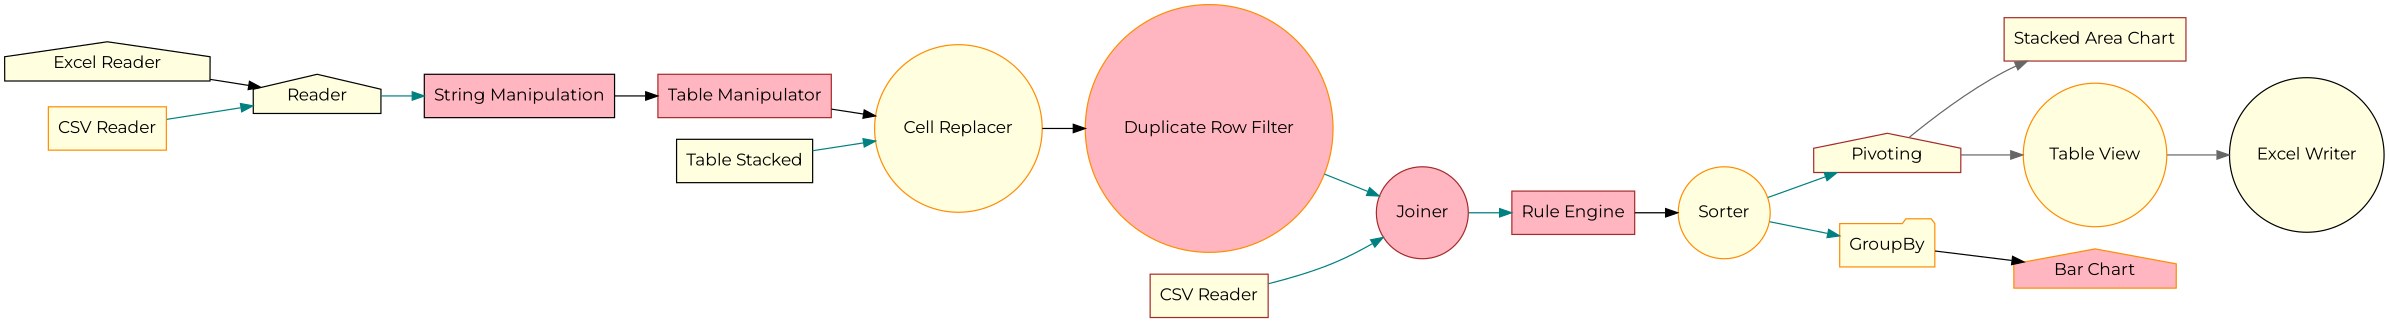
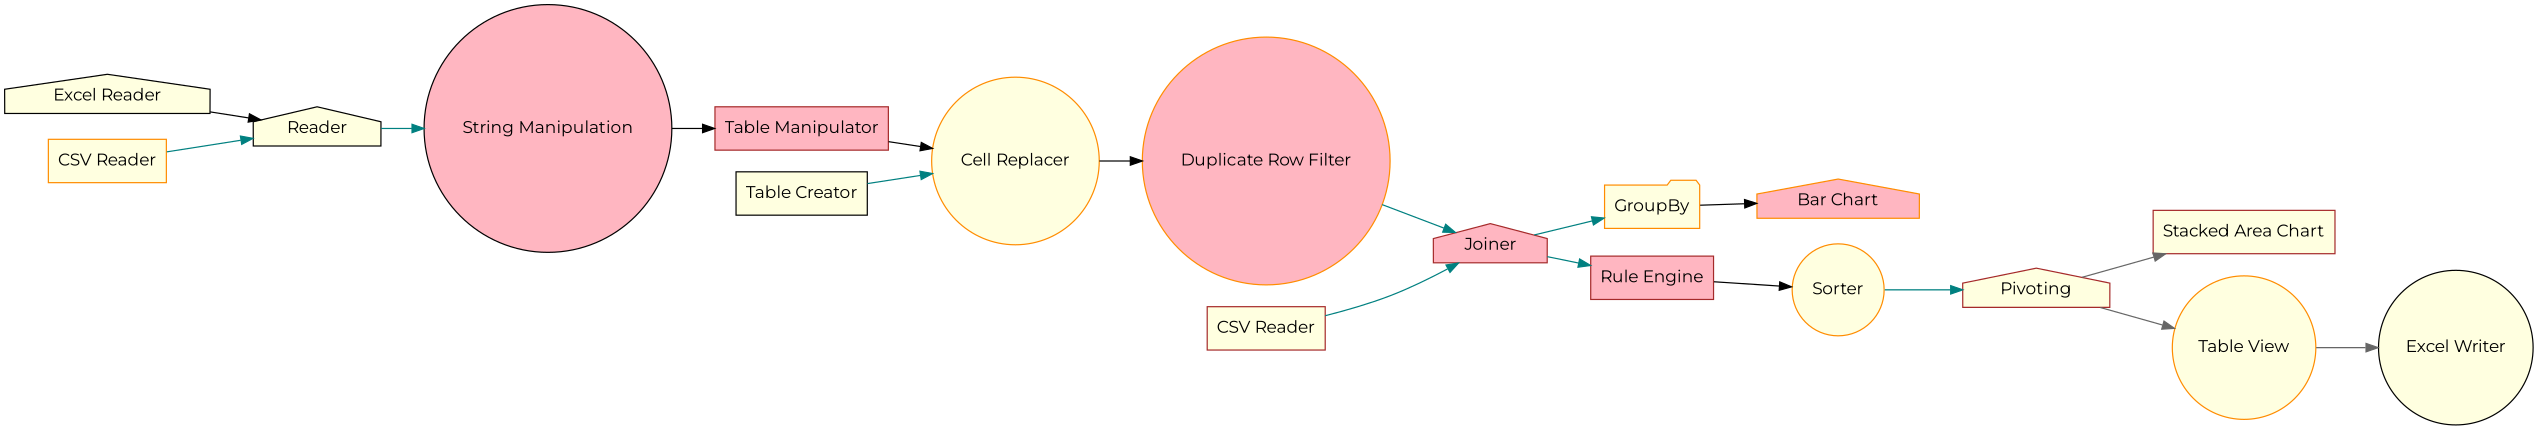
(519, 96) -> (548, 128)
(745, 161) -> (802, 194)
(1422, 213) -> (1490, 245)
(1799, 228) -> (1563, 228)
